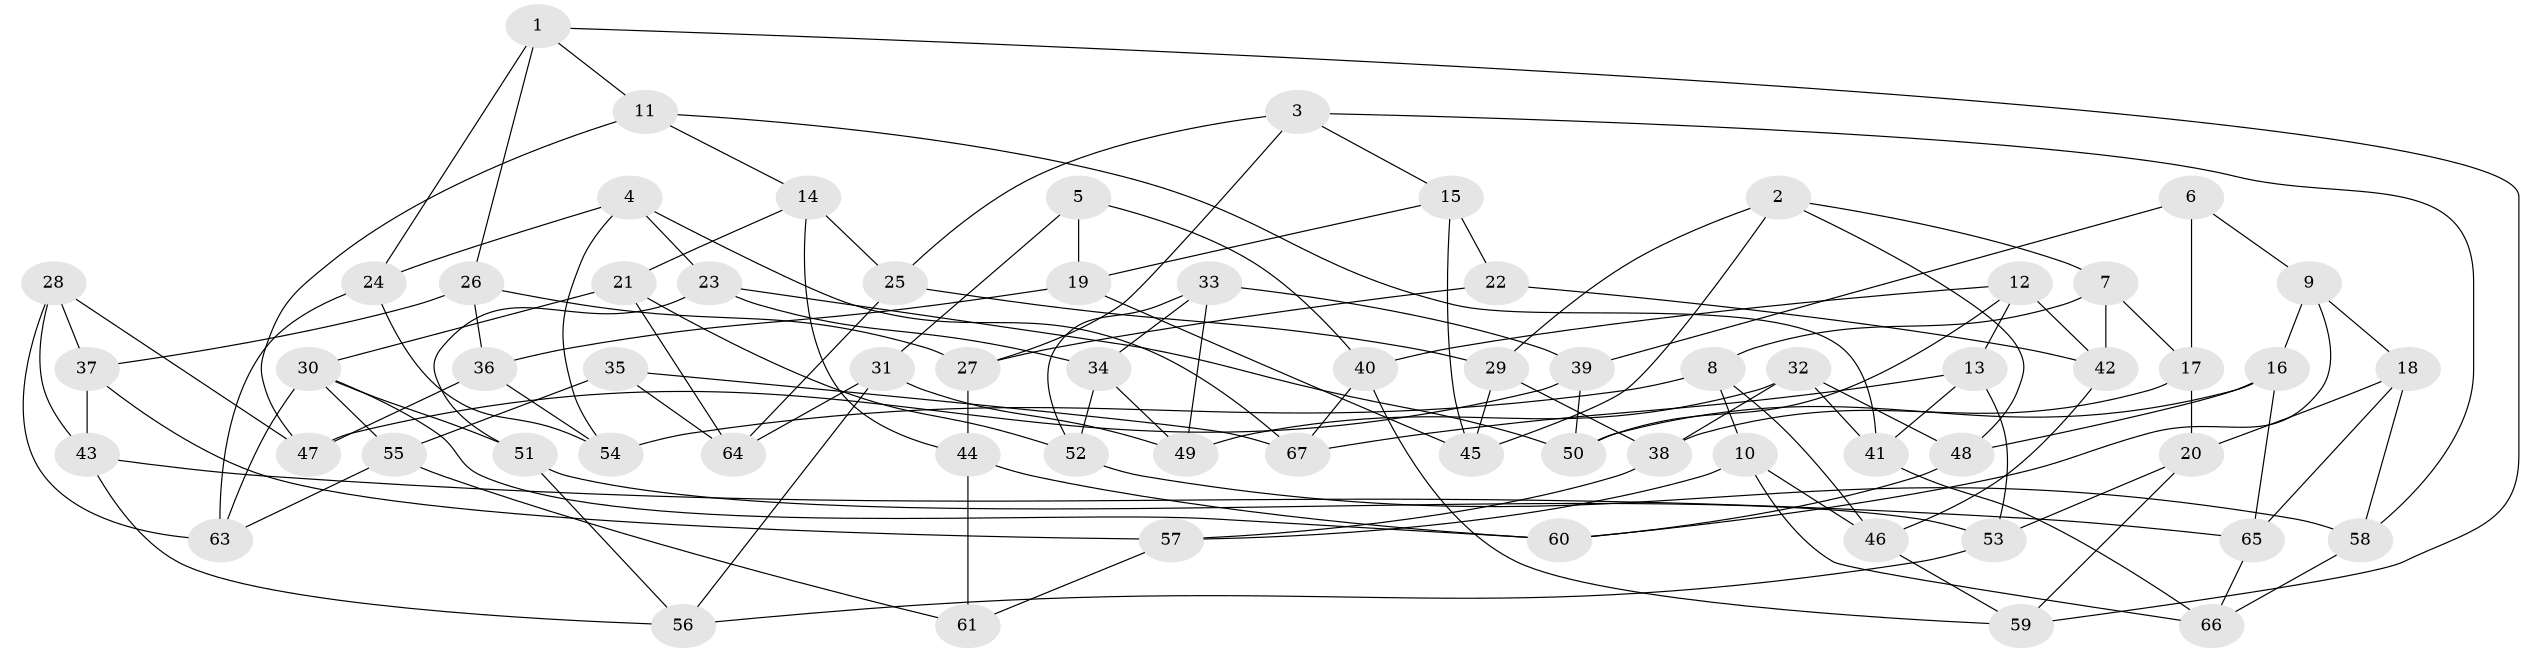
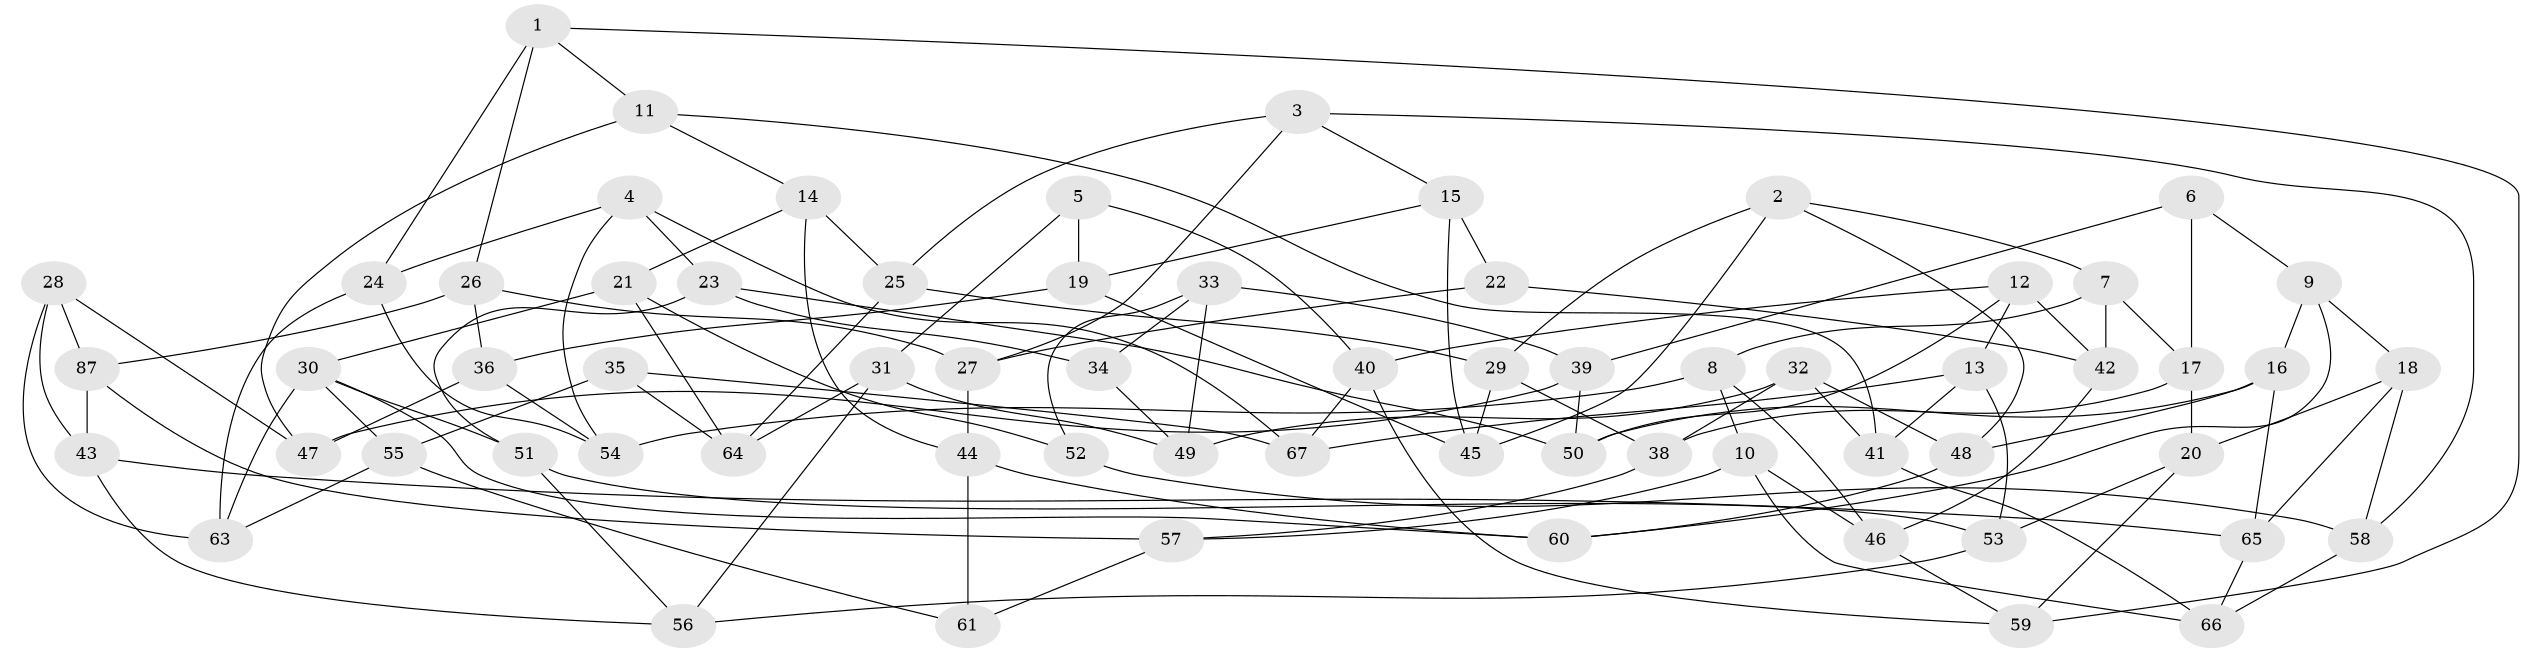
(87, 369) -> (87, 369)
(1090, 401) -> none
